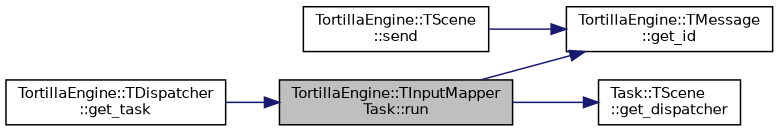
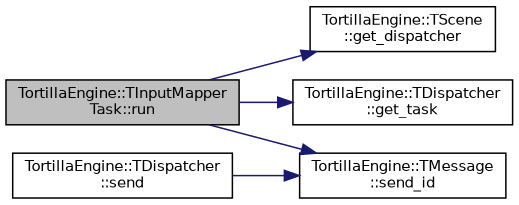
(396, 29) -> (123, 176)
(670, 29) -> (403, 176)
(245, 102) -> (258, 102)
(670, 102) -> (403, 29)
